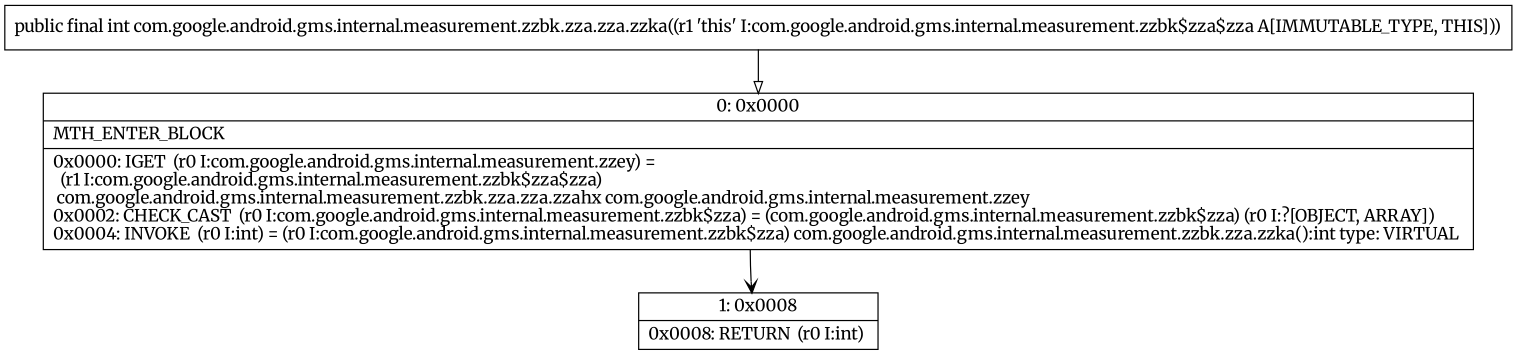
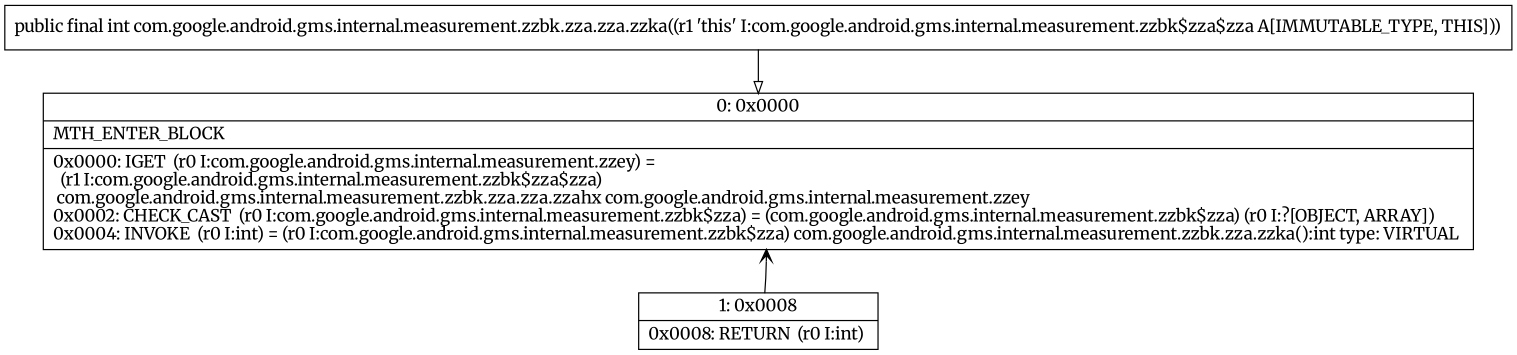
(750, 265) -> (766, 277)
